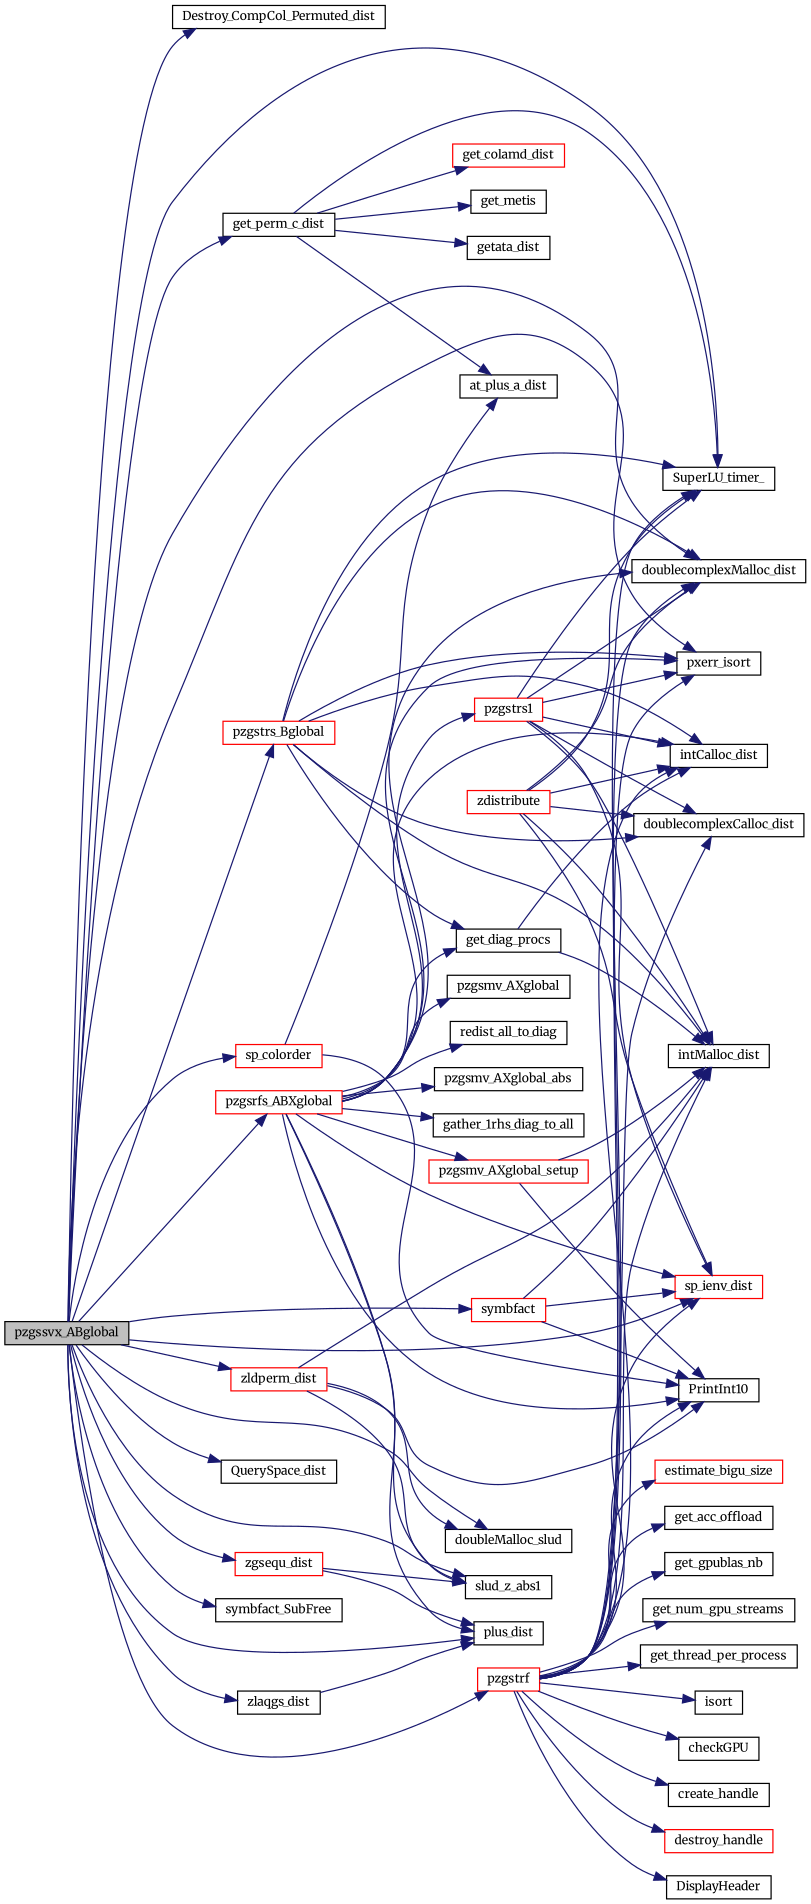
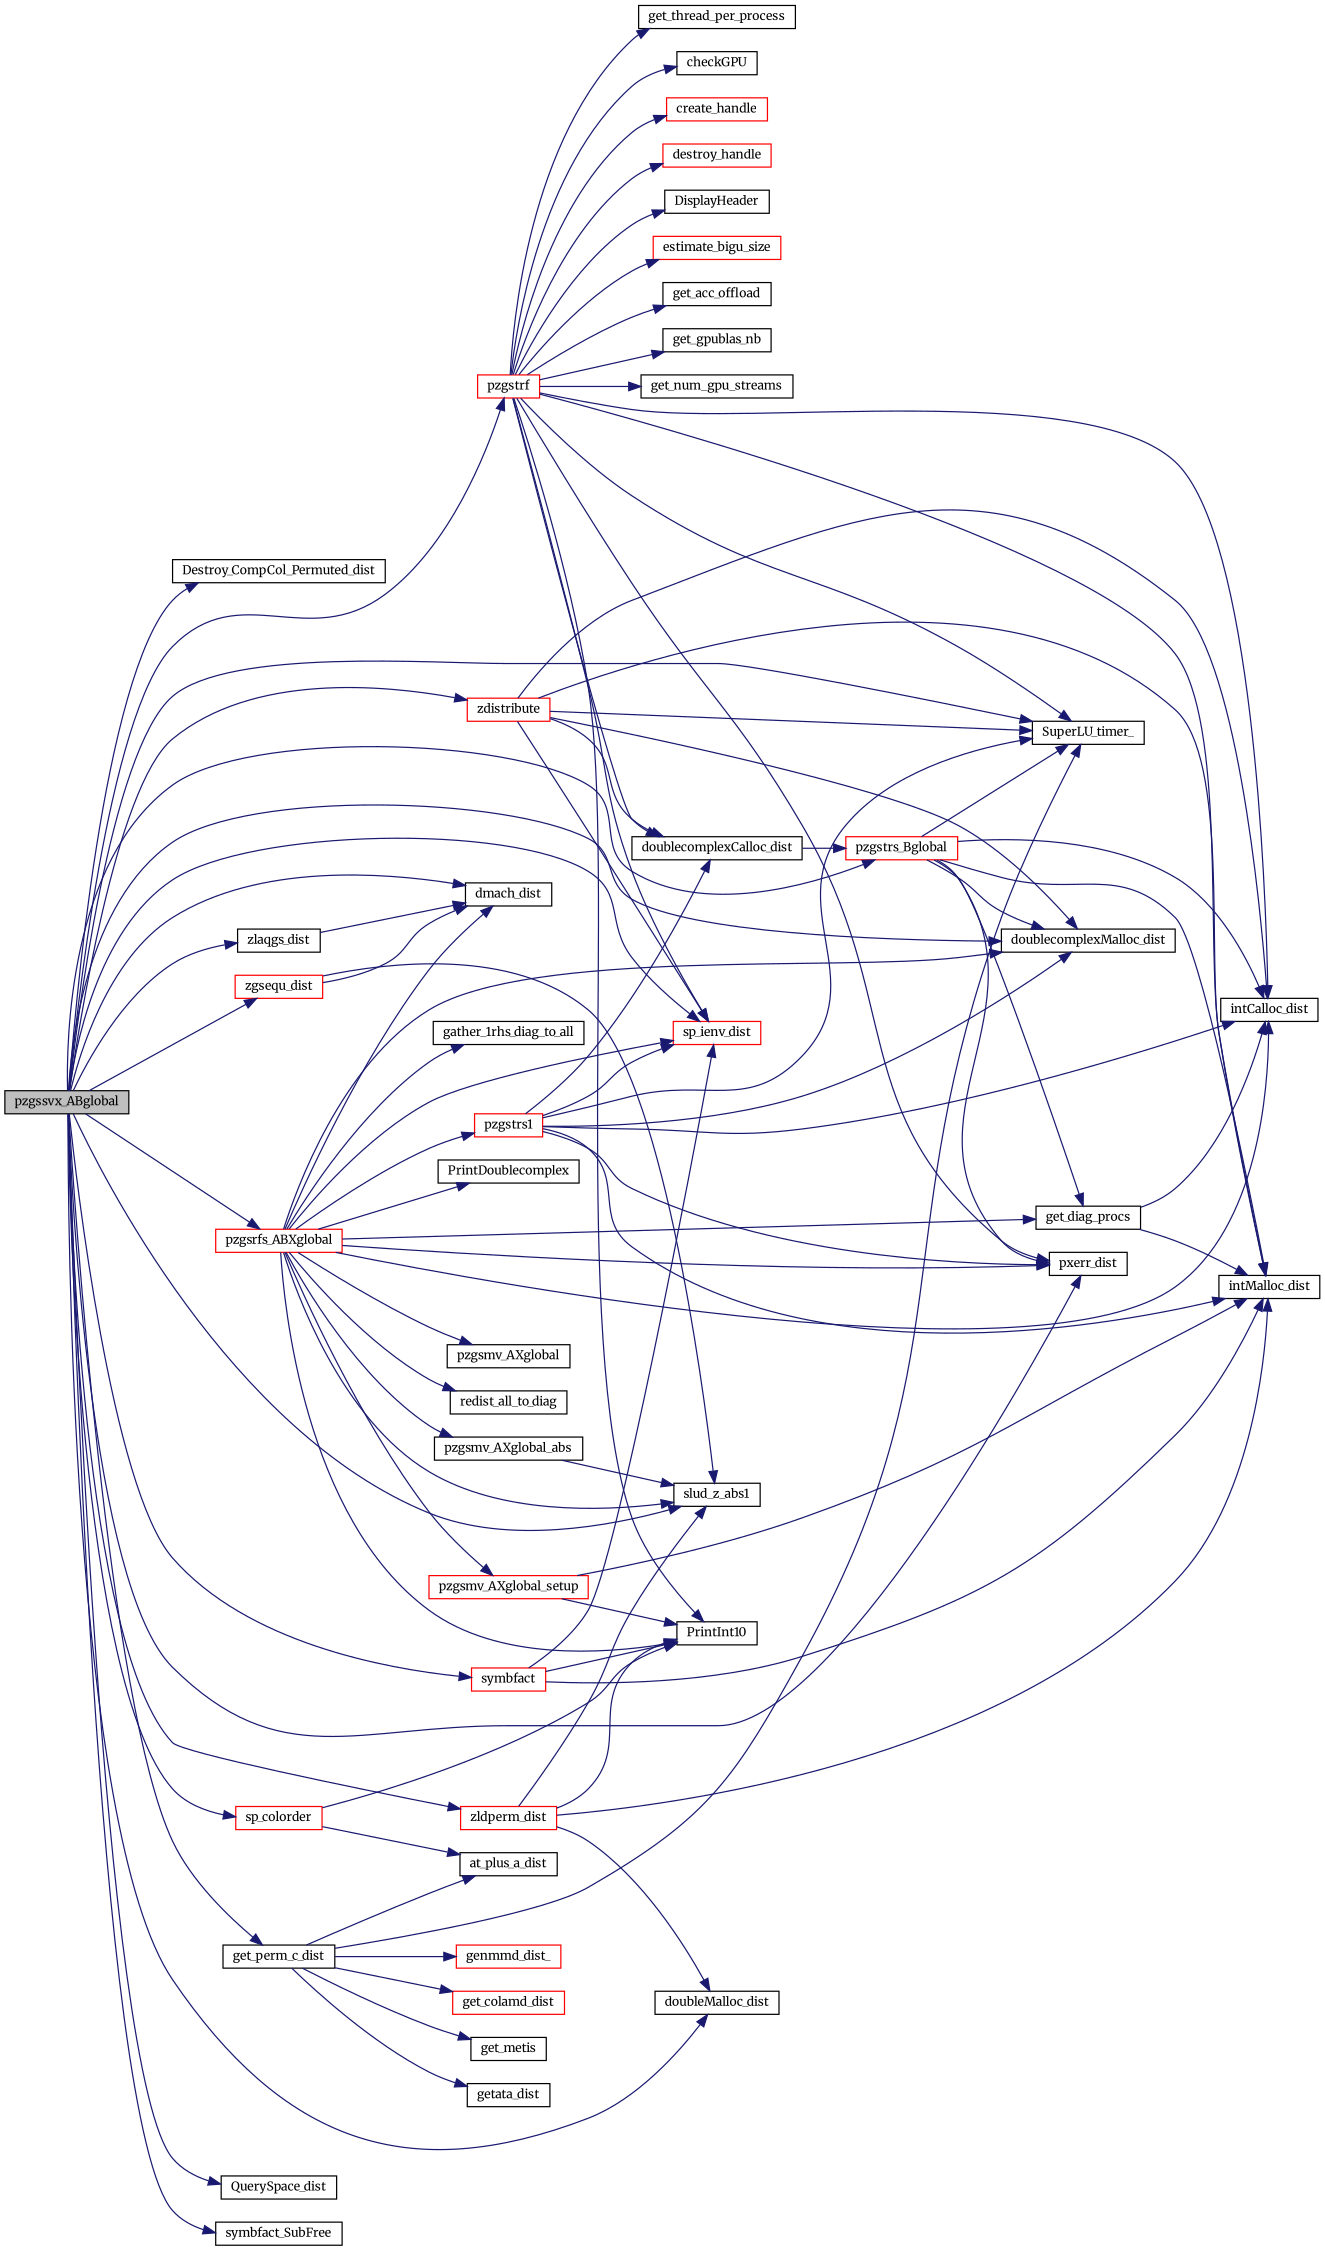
(719, 664) -> (1088, 1264)
none -> (150, 770)
(448, 830) -> (823, 848)
(617, 1140) -> none
none -> (509, 1172)
none -> (612, 1471)
(509, 1541) -> (717, 2003)
(509, 1633) -> (509, 894)
(719, 1703) -> none
(719, 1795) -> (717, 109)
none -> (509, 1957)
